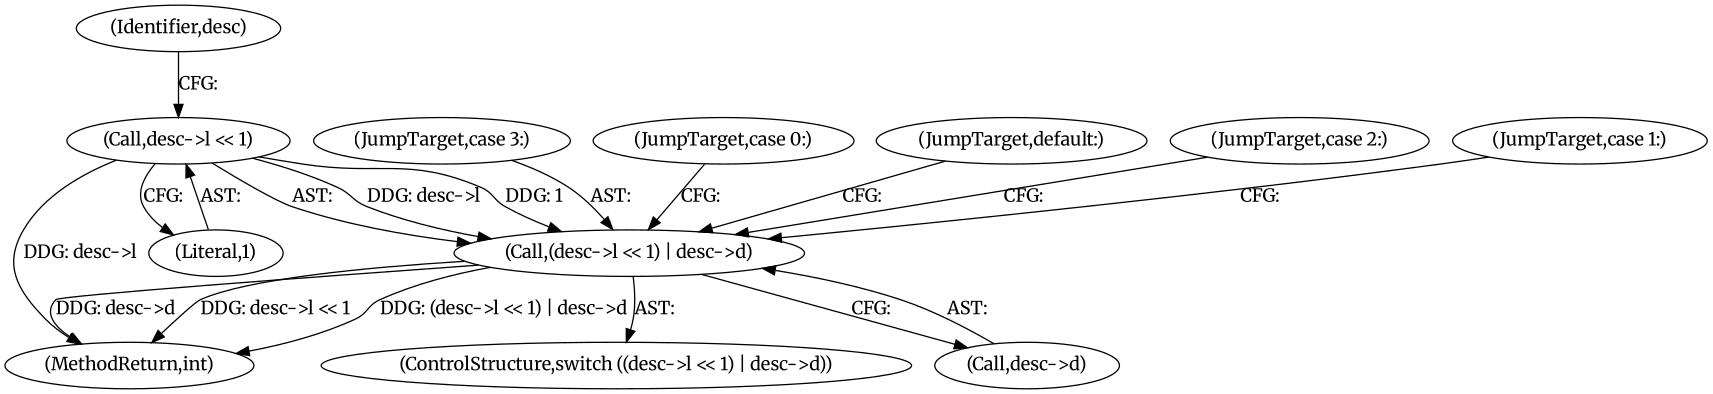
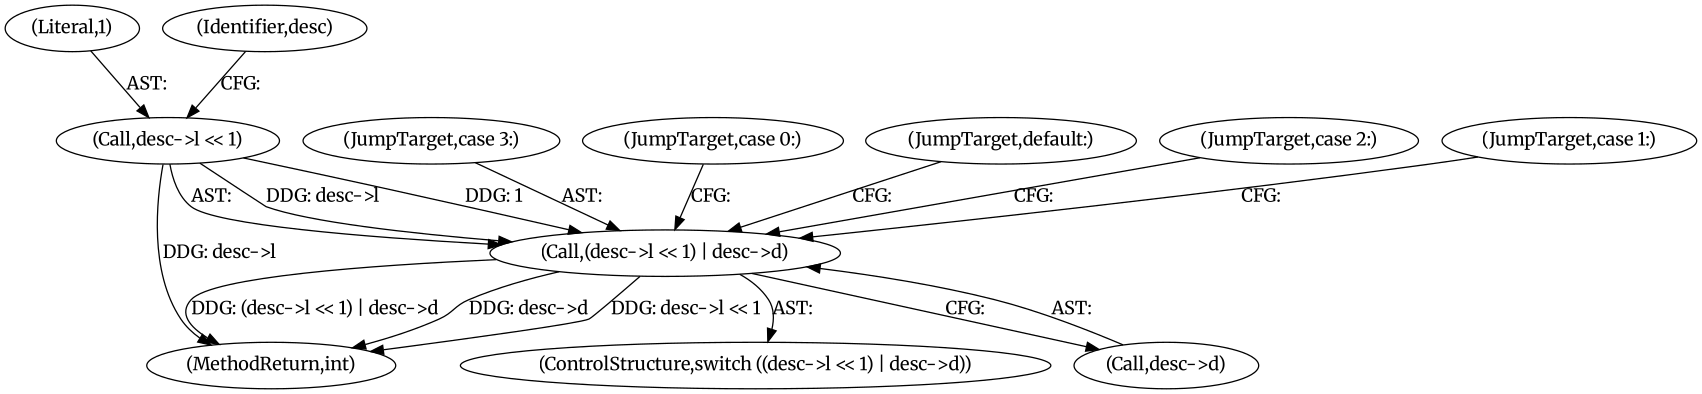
(141, 198) -> none
